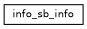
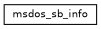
(44, 15) -> (50, 15)
